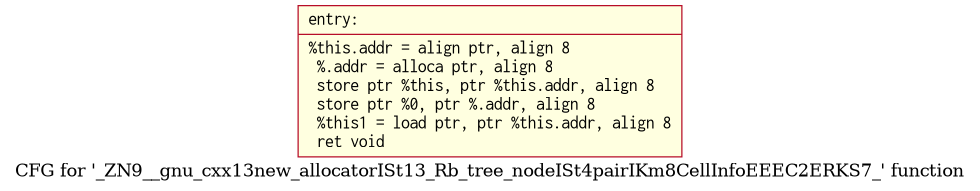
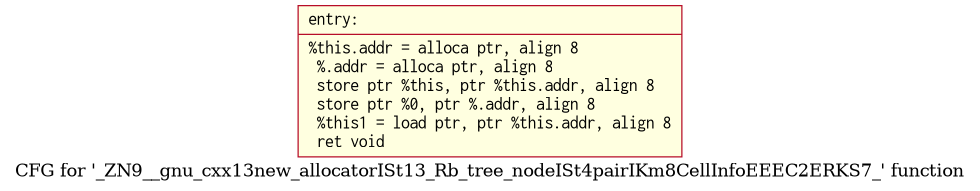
(439, 48) -> (444, 48)
